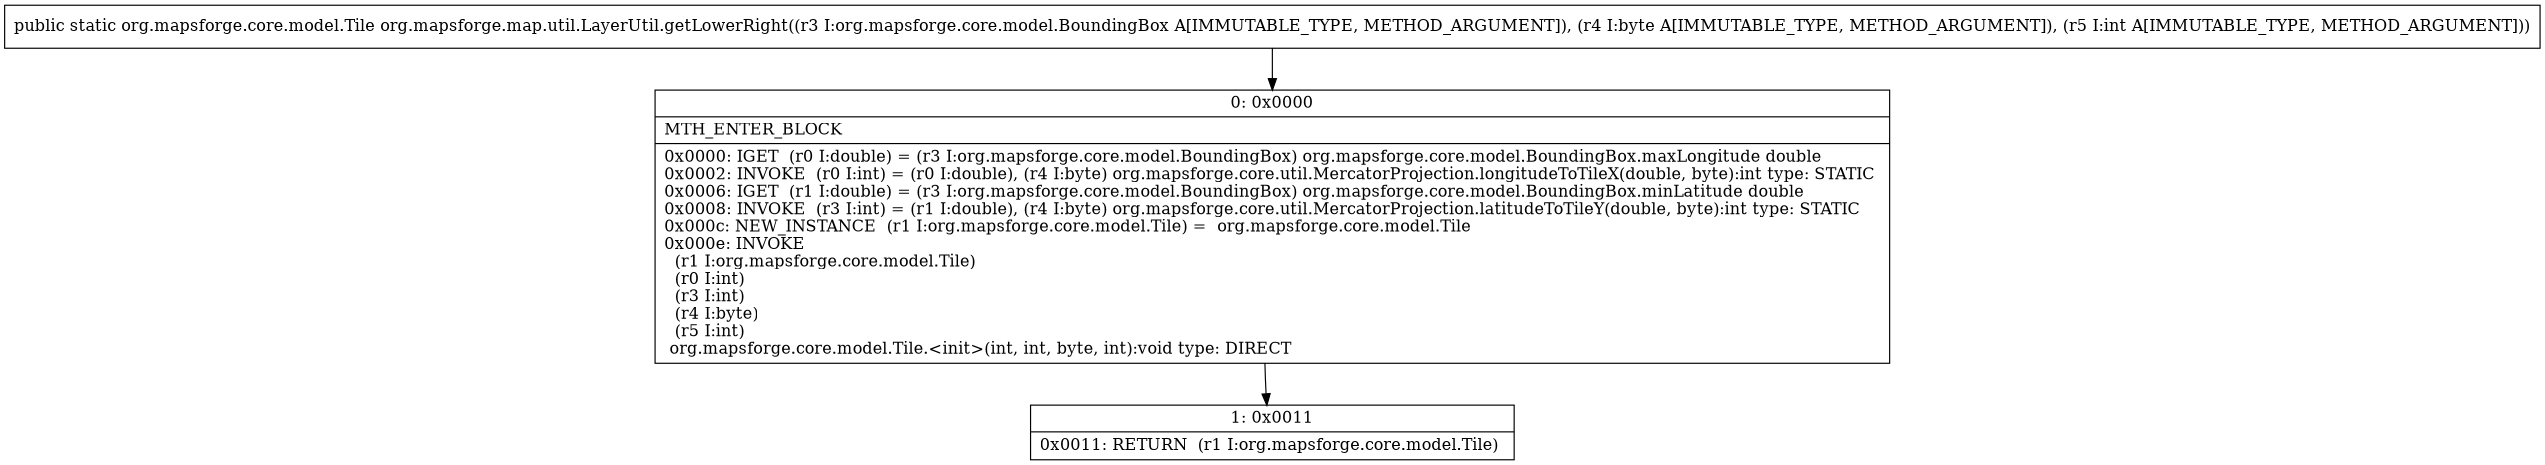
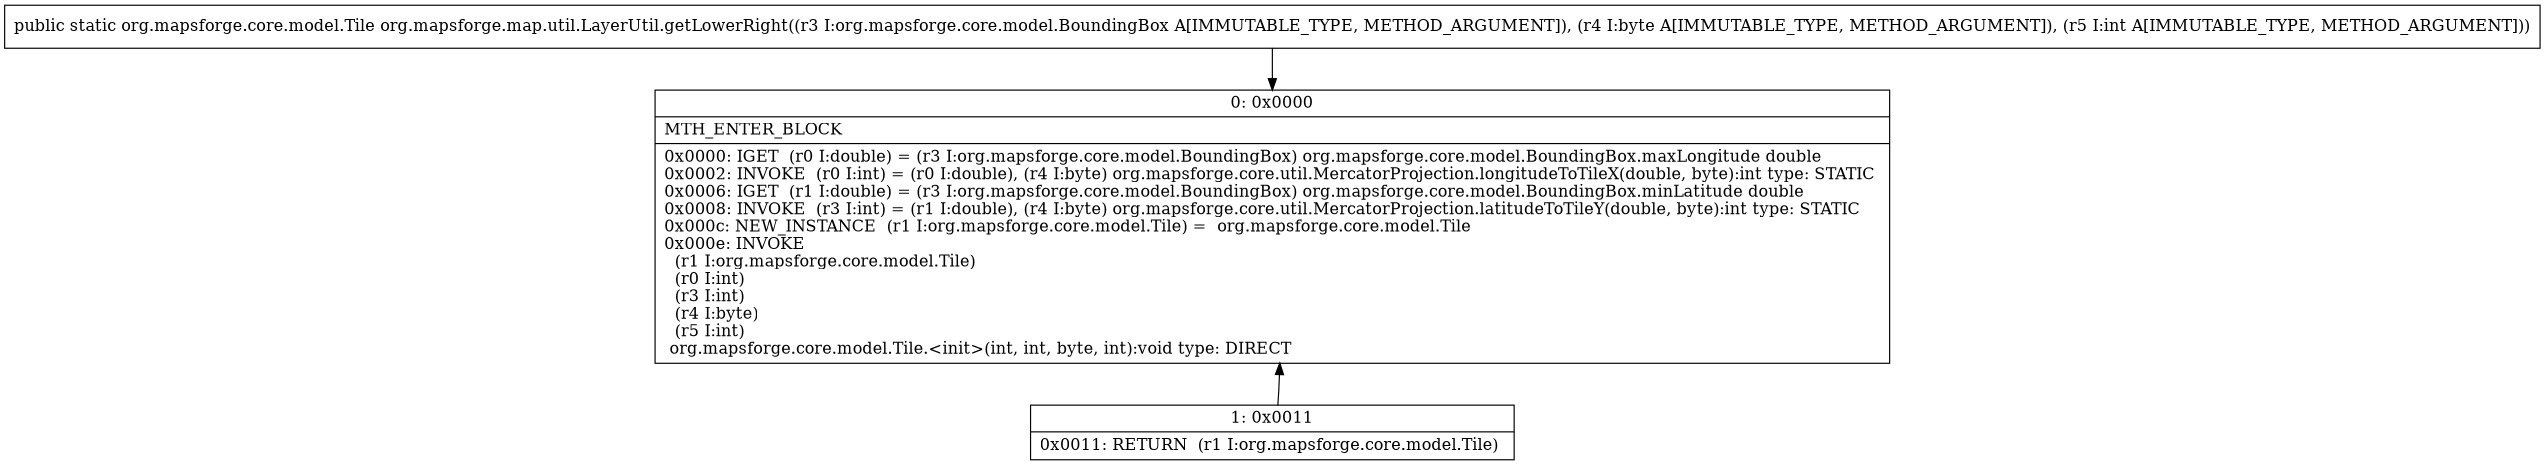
(1265, 378) -> (1279, 390)
